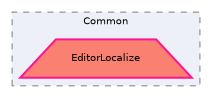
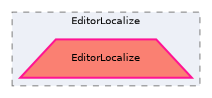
(106, 22) -> (106, 22)
